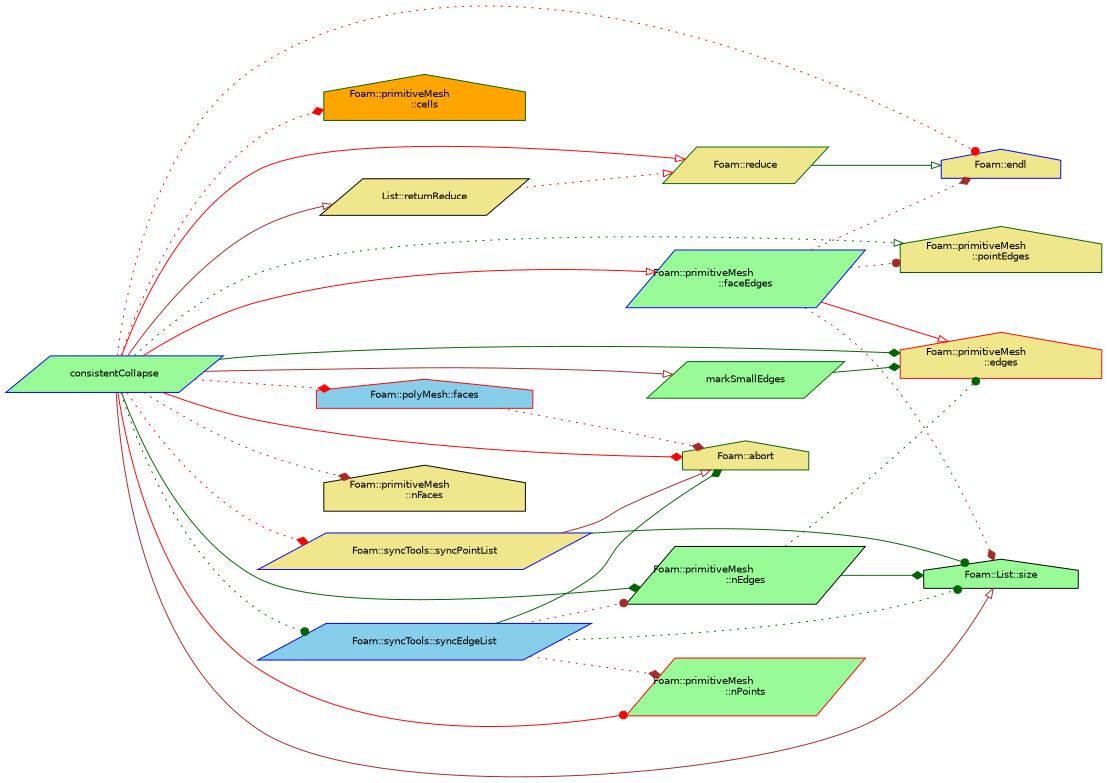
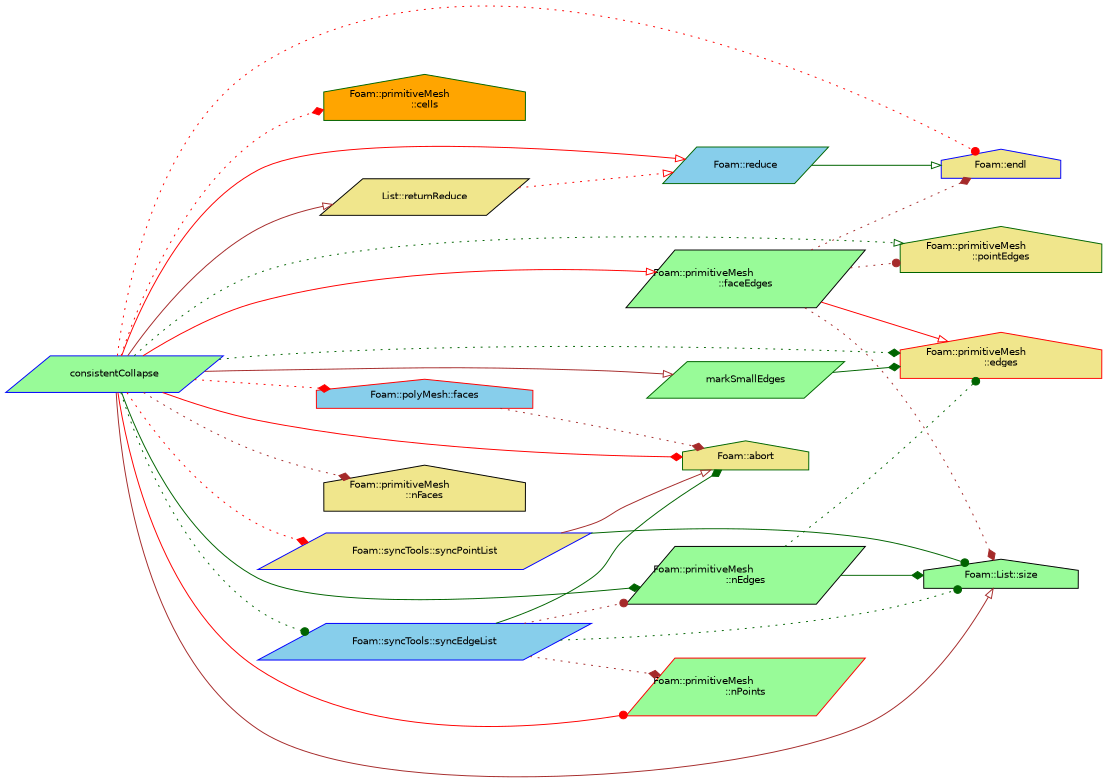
(746, 165) -> (746, 165)
(746, 279) -> (746, 279)
(554, 347) -> (554, 347)
